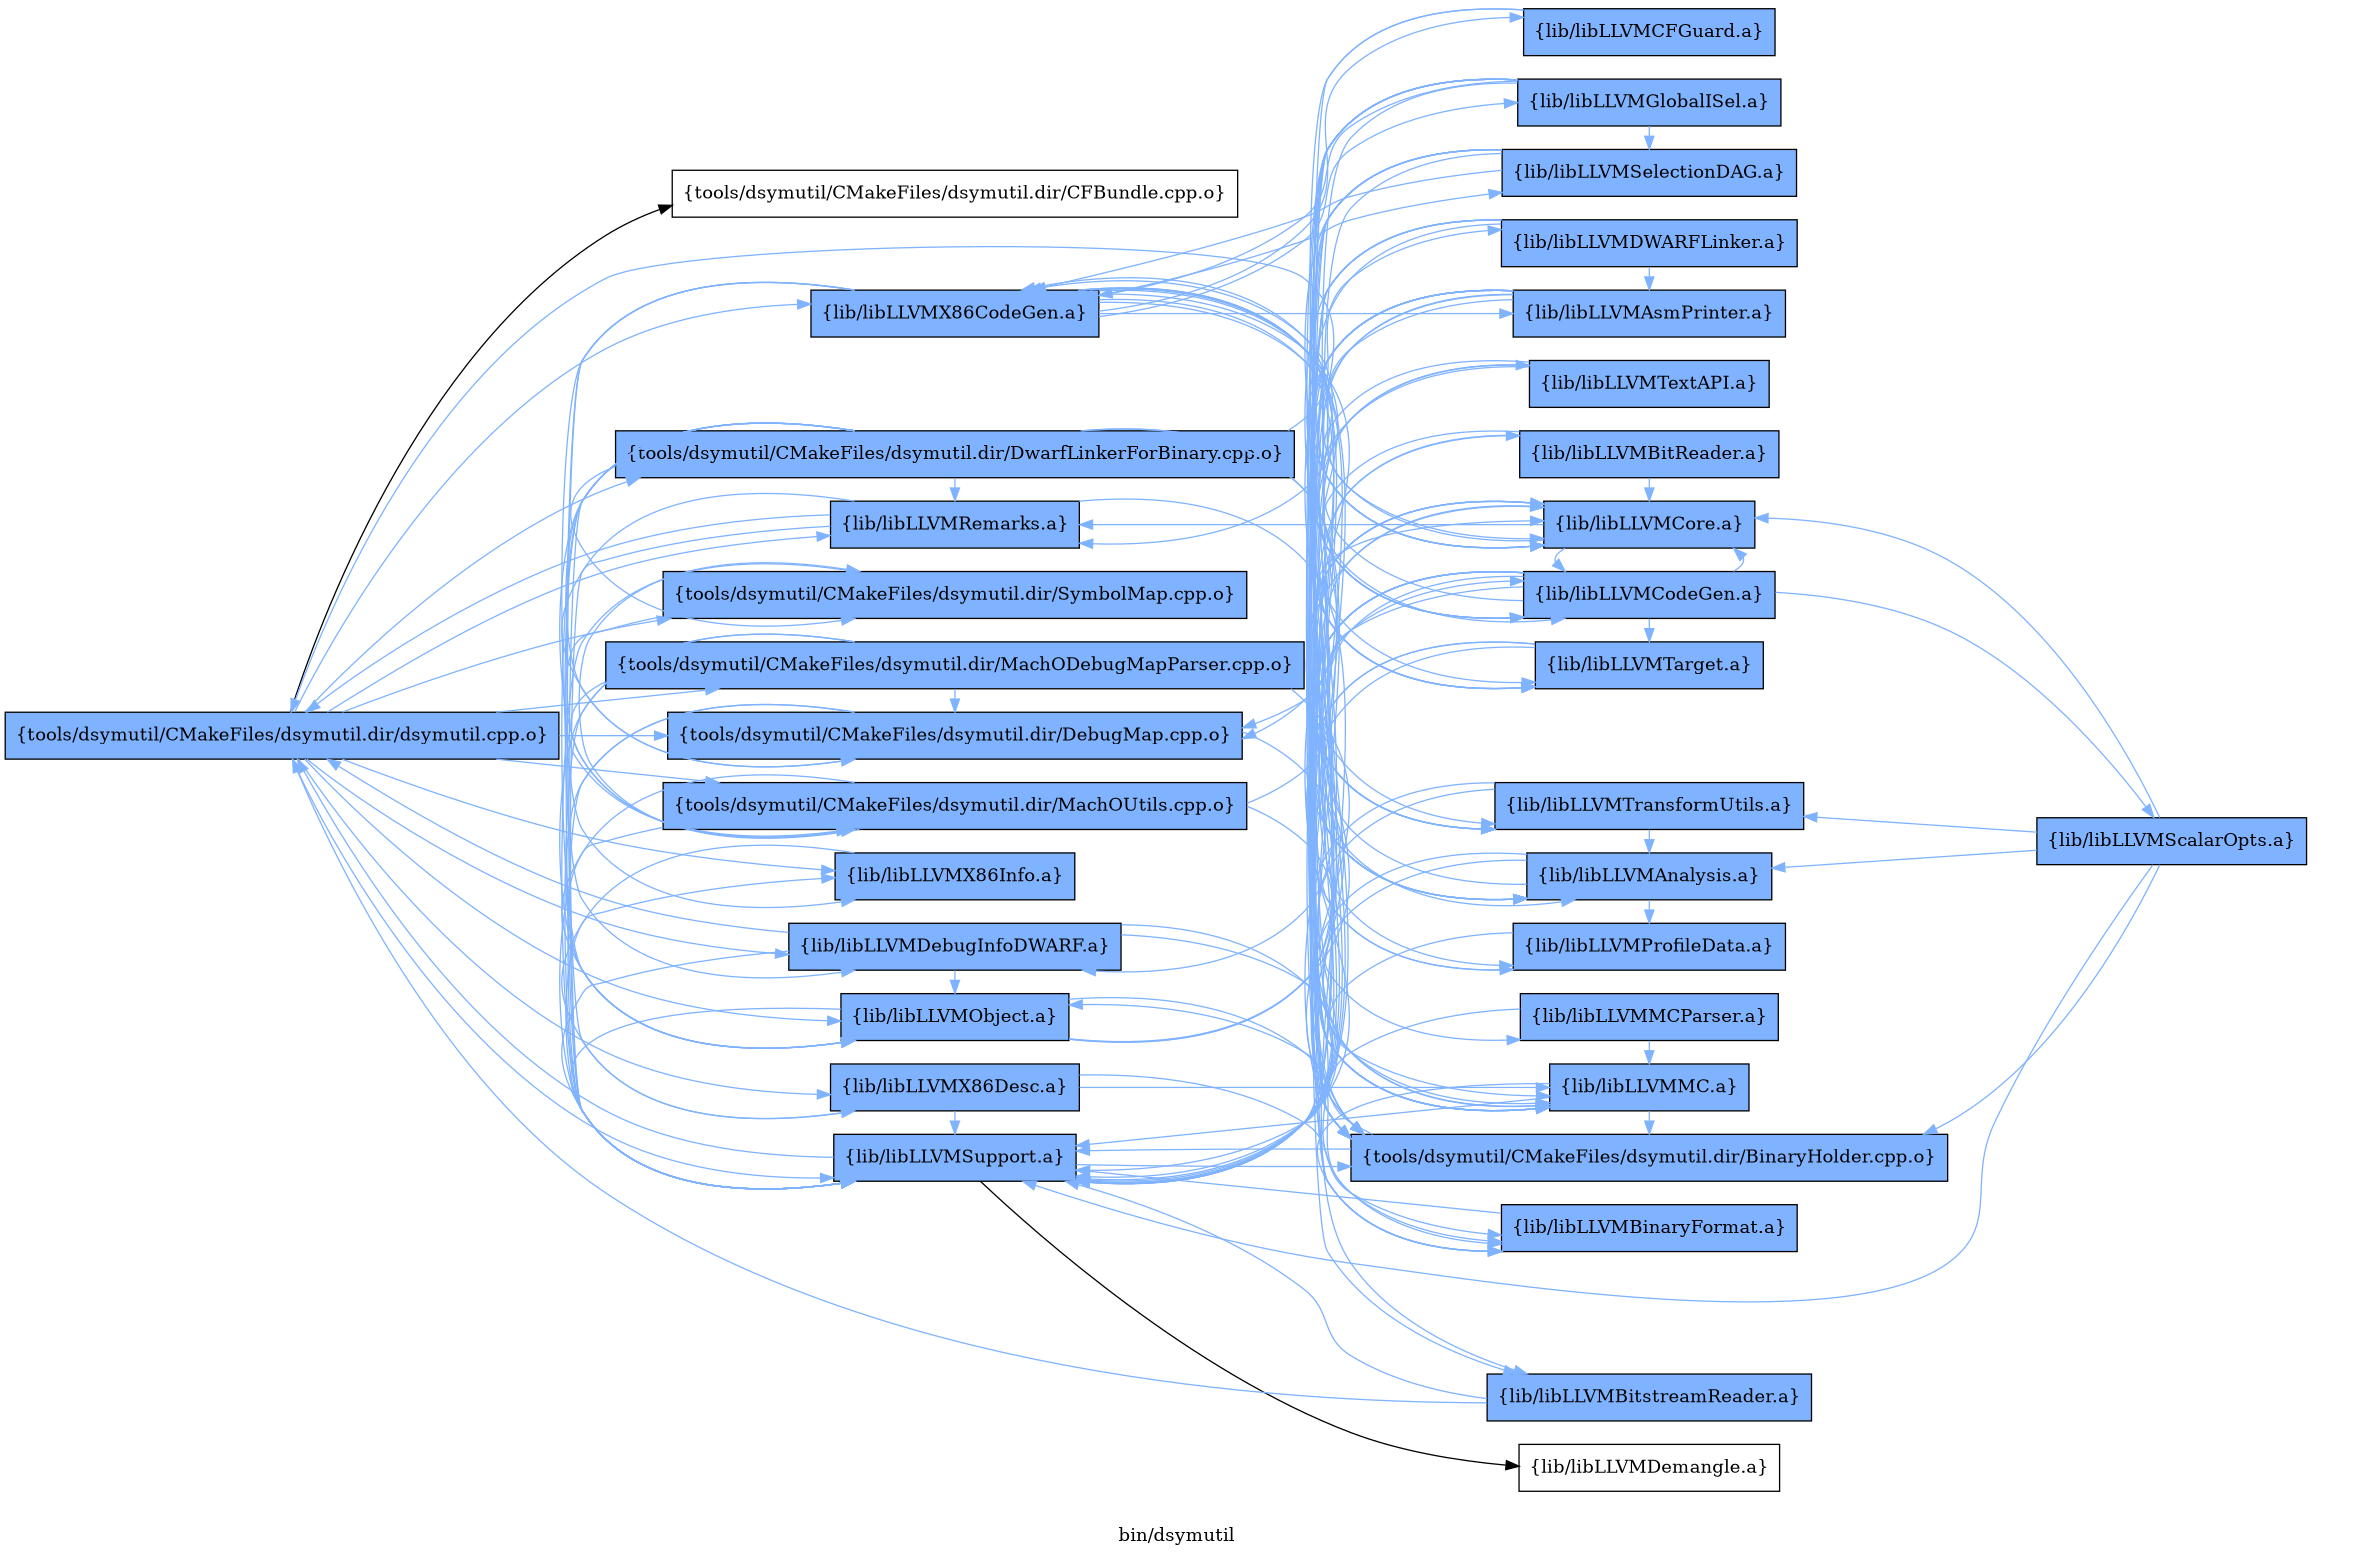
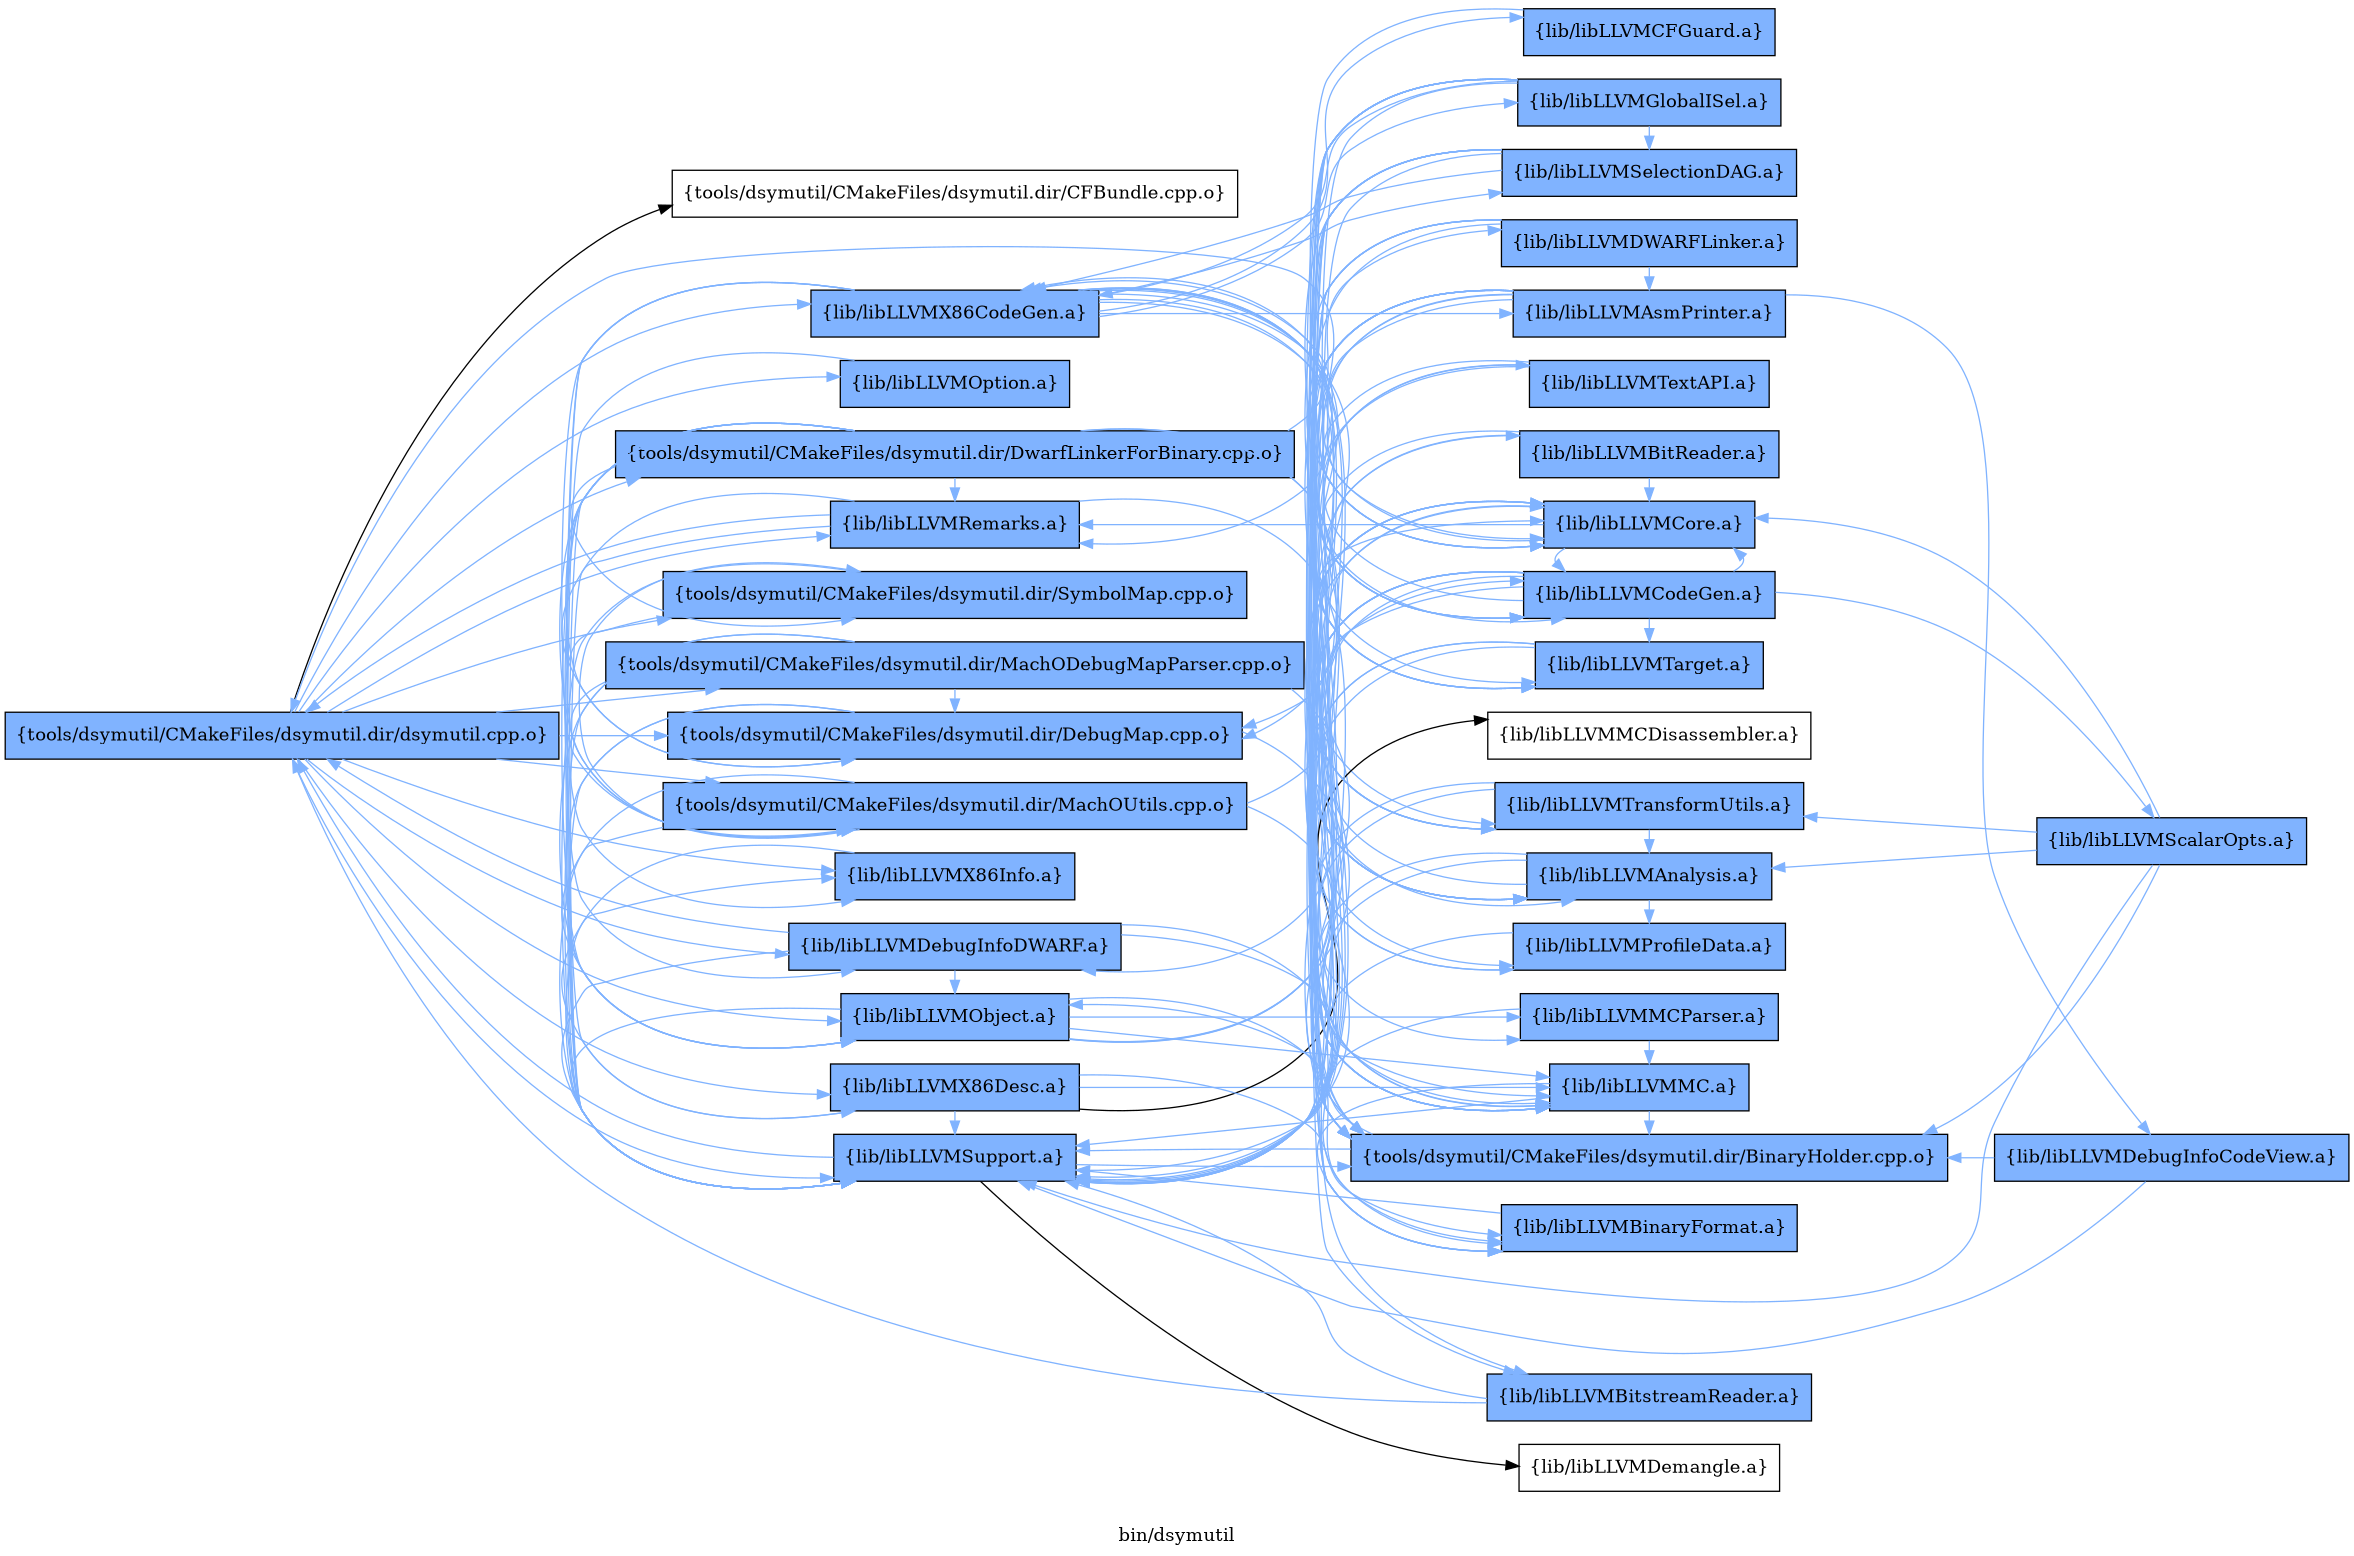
none -> (955, 384)
(1313, 398) -> (1316, 479)
none -> (1305, 699)
none -> (1649, 736)
none -> (1288, 1017)
none -> (1279, 1050)
none -> (2172, 1158)
